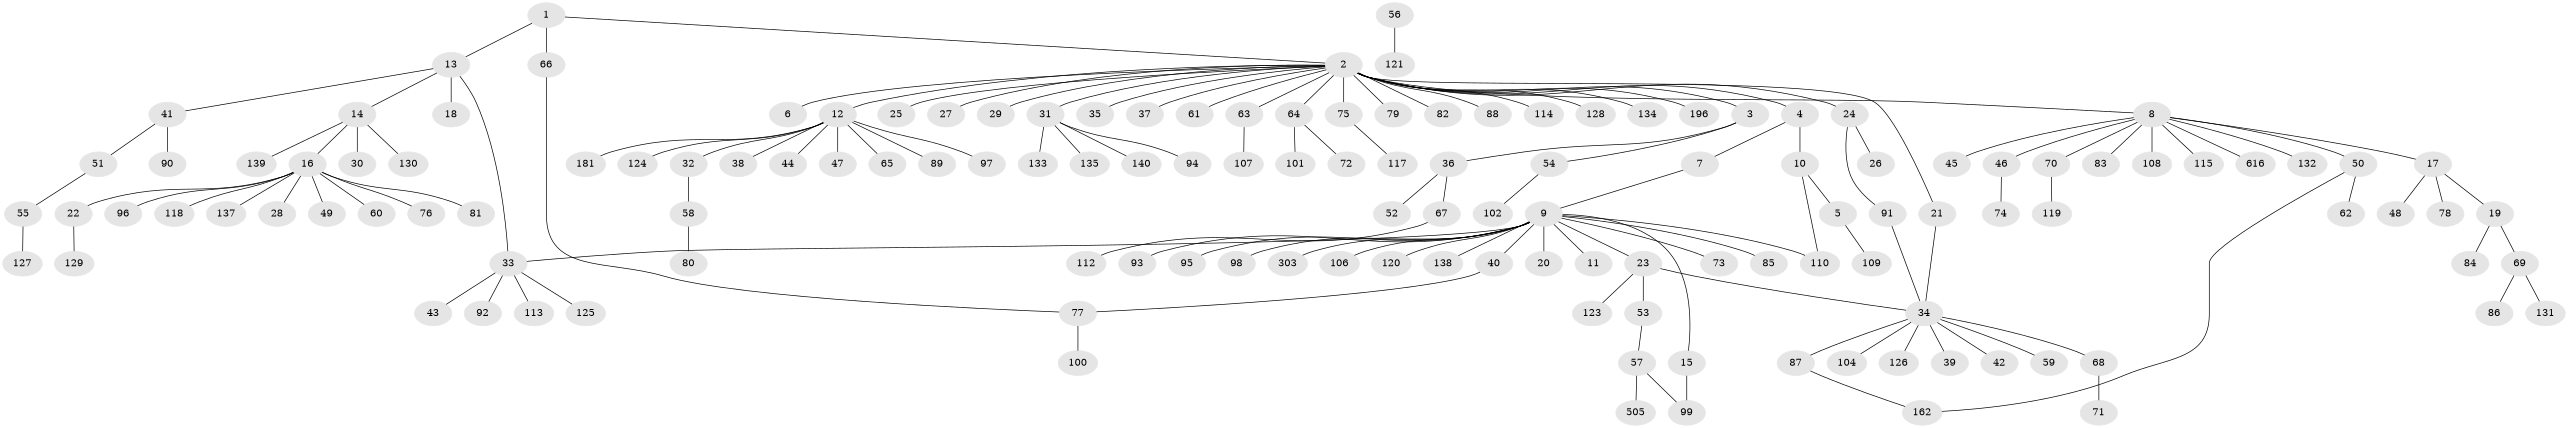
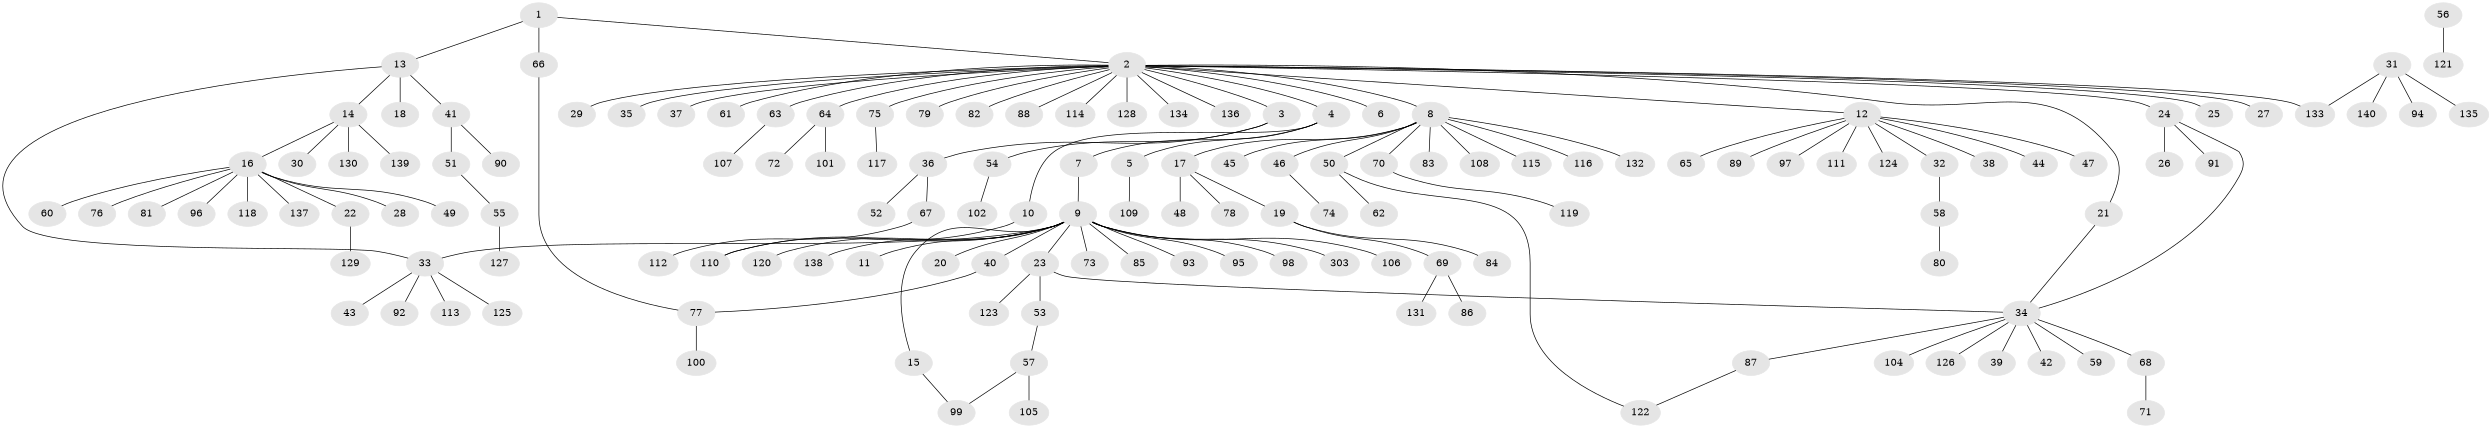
(1191, 78) -> (1724, 74)
(1699, 115) -> (1231, 115)
(586, 164) -> (1837, 164)
(2256, 164) -> (1583, 164)
(1819, 189) -> (1231, 140)
(1906, 264) -> (2189, 234)
(1636, 413) -> (1029, 413)
(1922, 413) -> (1641, 413)
